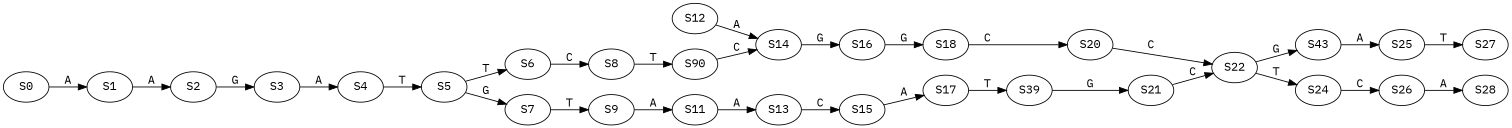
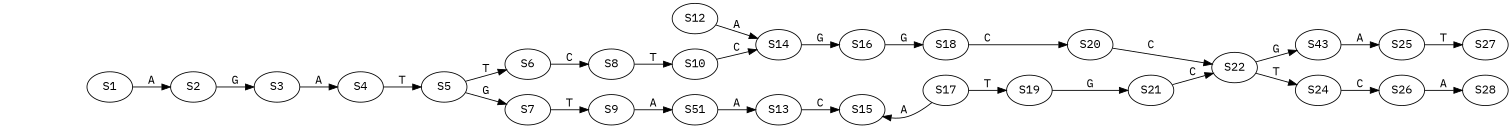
(695, 64) -> (695, 64)
(26, 87) -> none
(1029, 90) -> (1029, 90)
(900, 101) -> (913, 114)
(695, 110) -> (695, 110)
